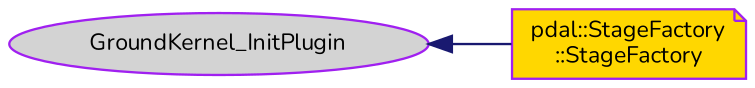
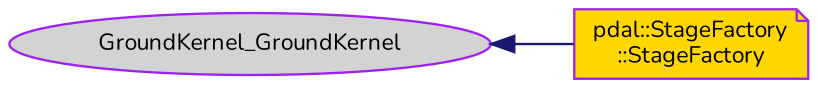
(219, 44) -> (250, 44)
